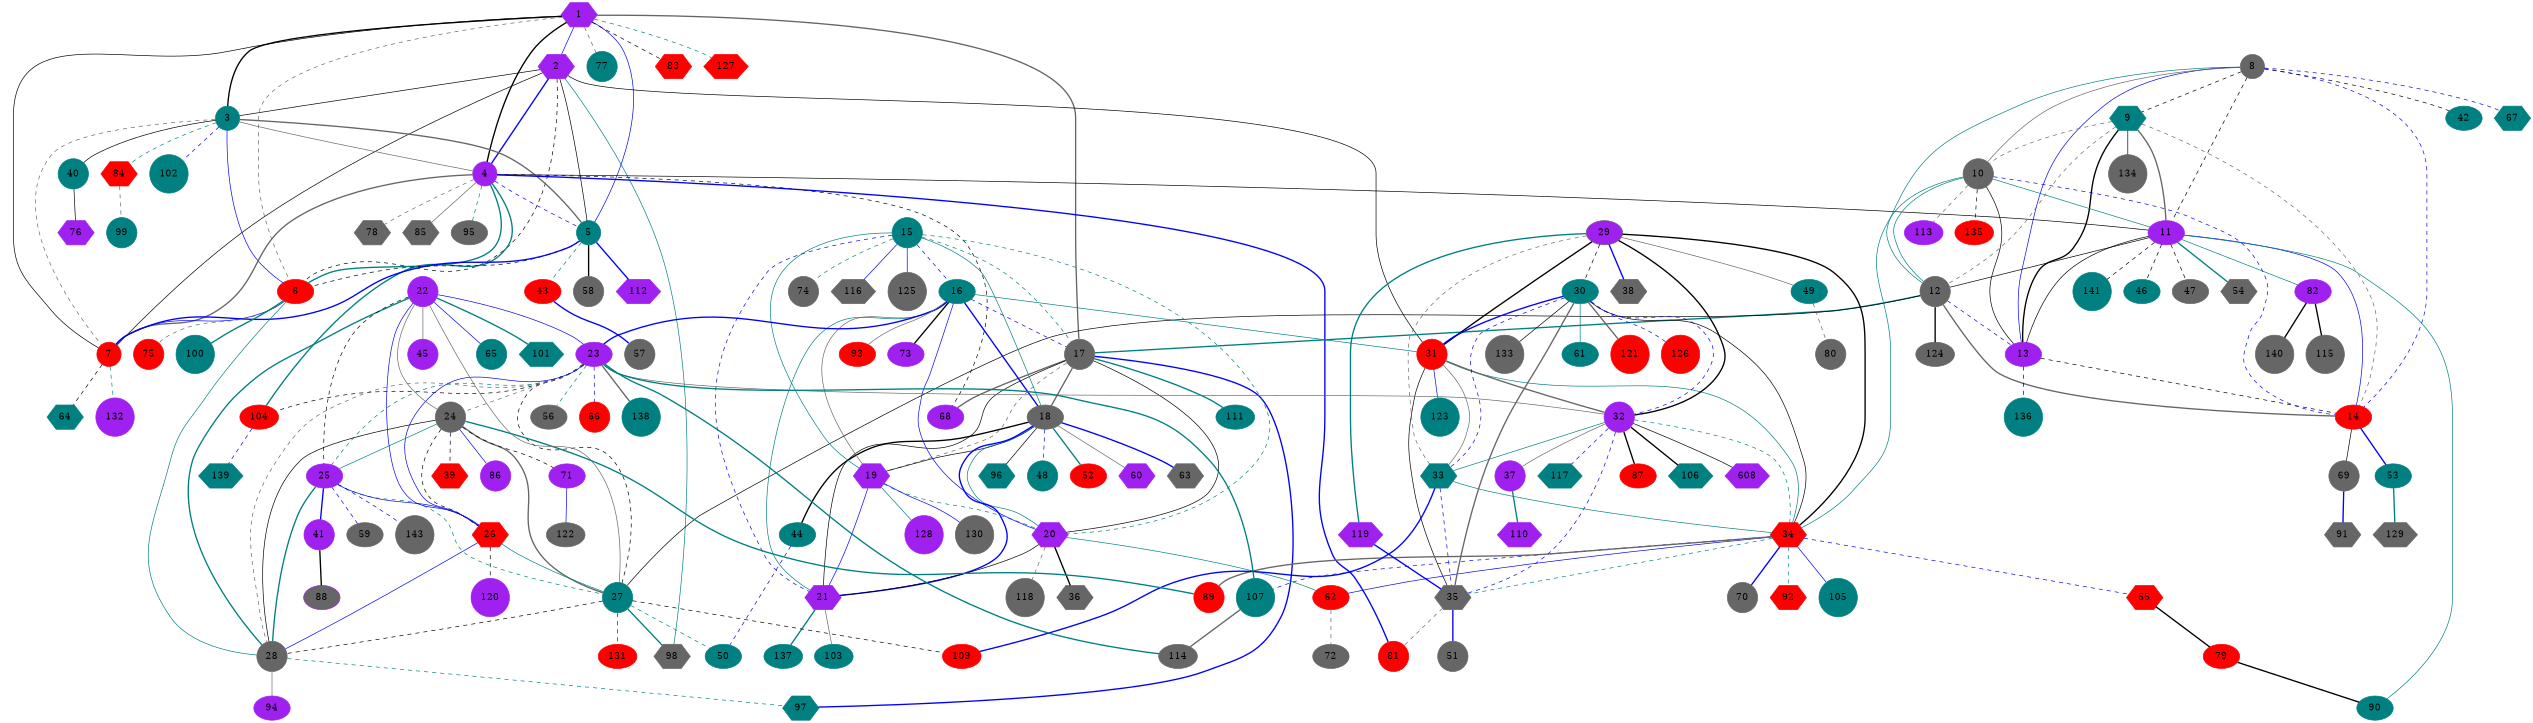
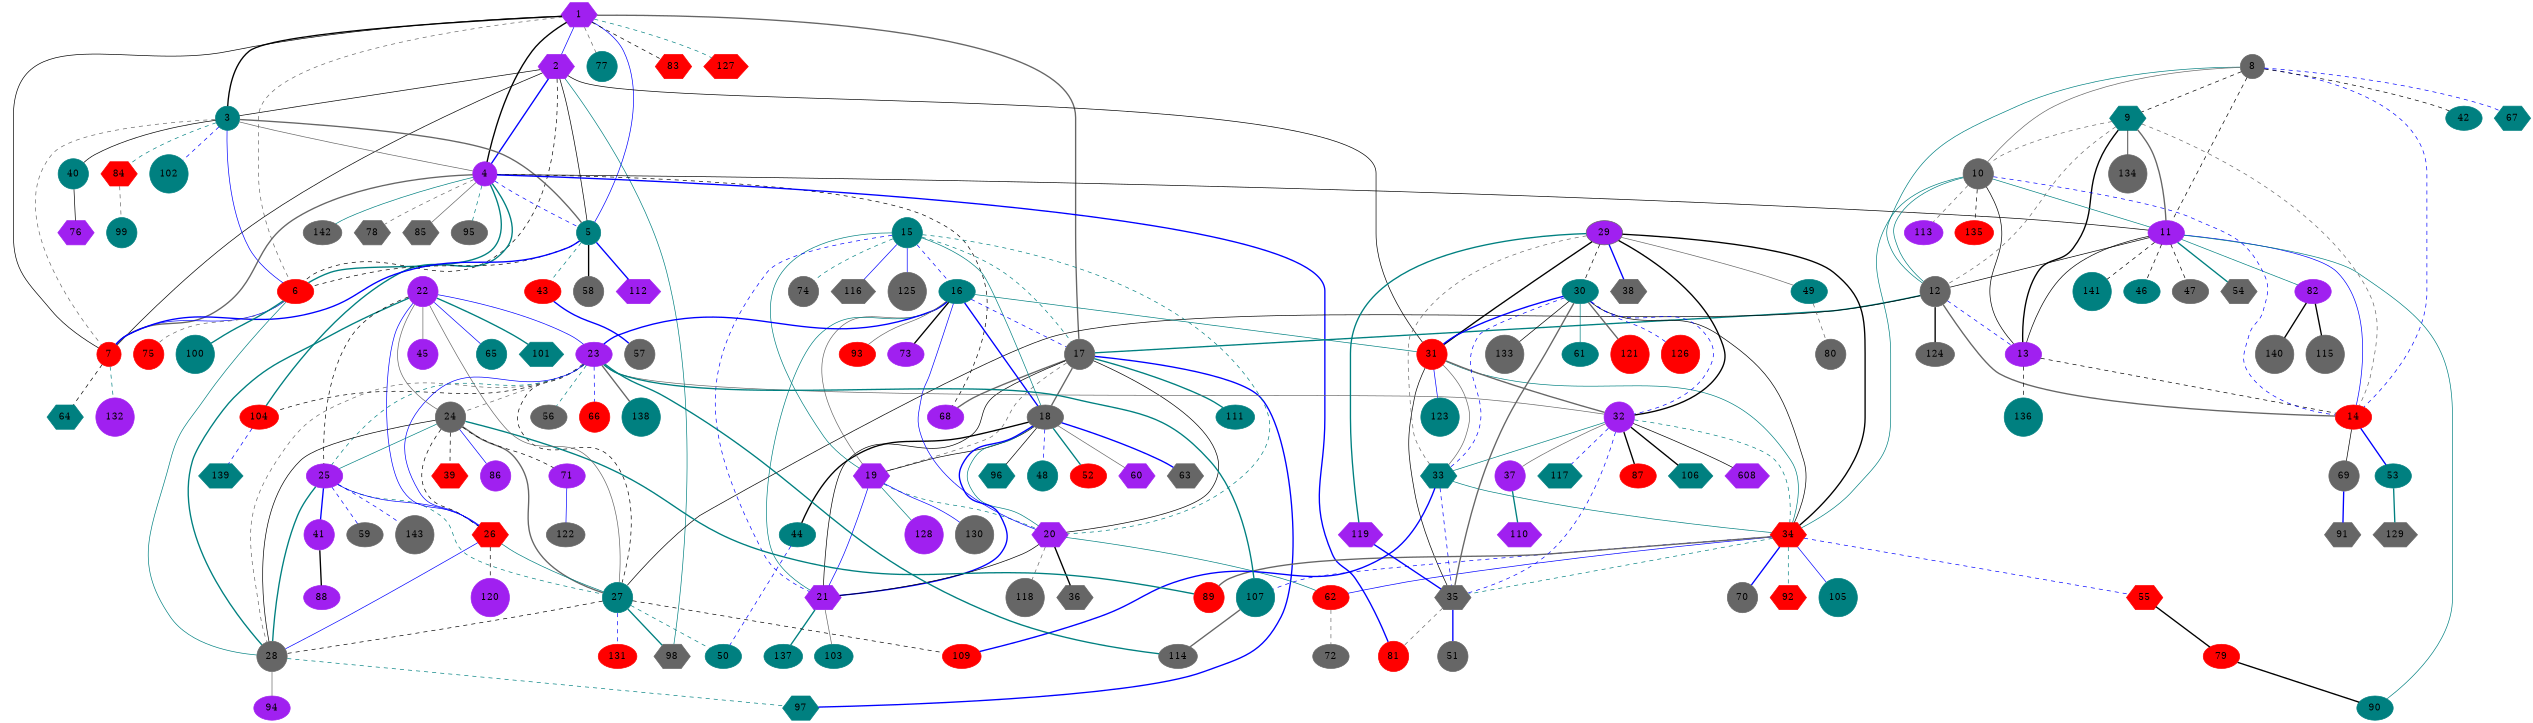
(2063, 148) -> none
none -> (323, 233)
(322, 598) -> (322, 598)
